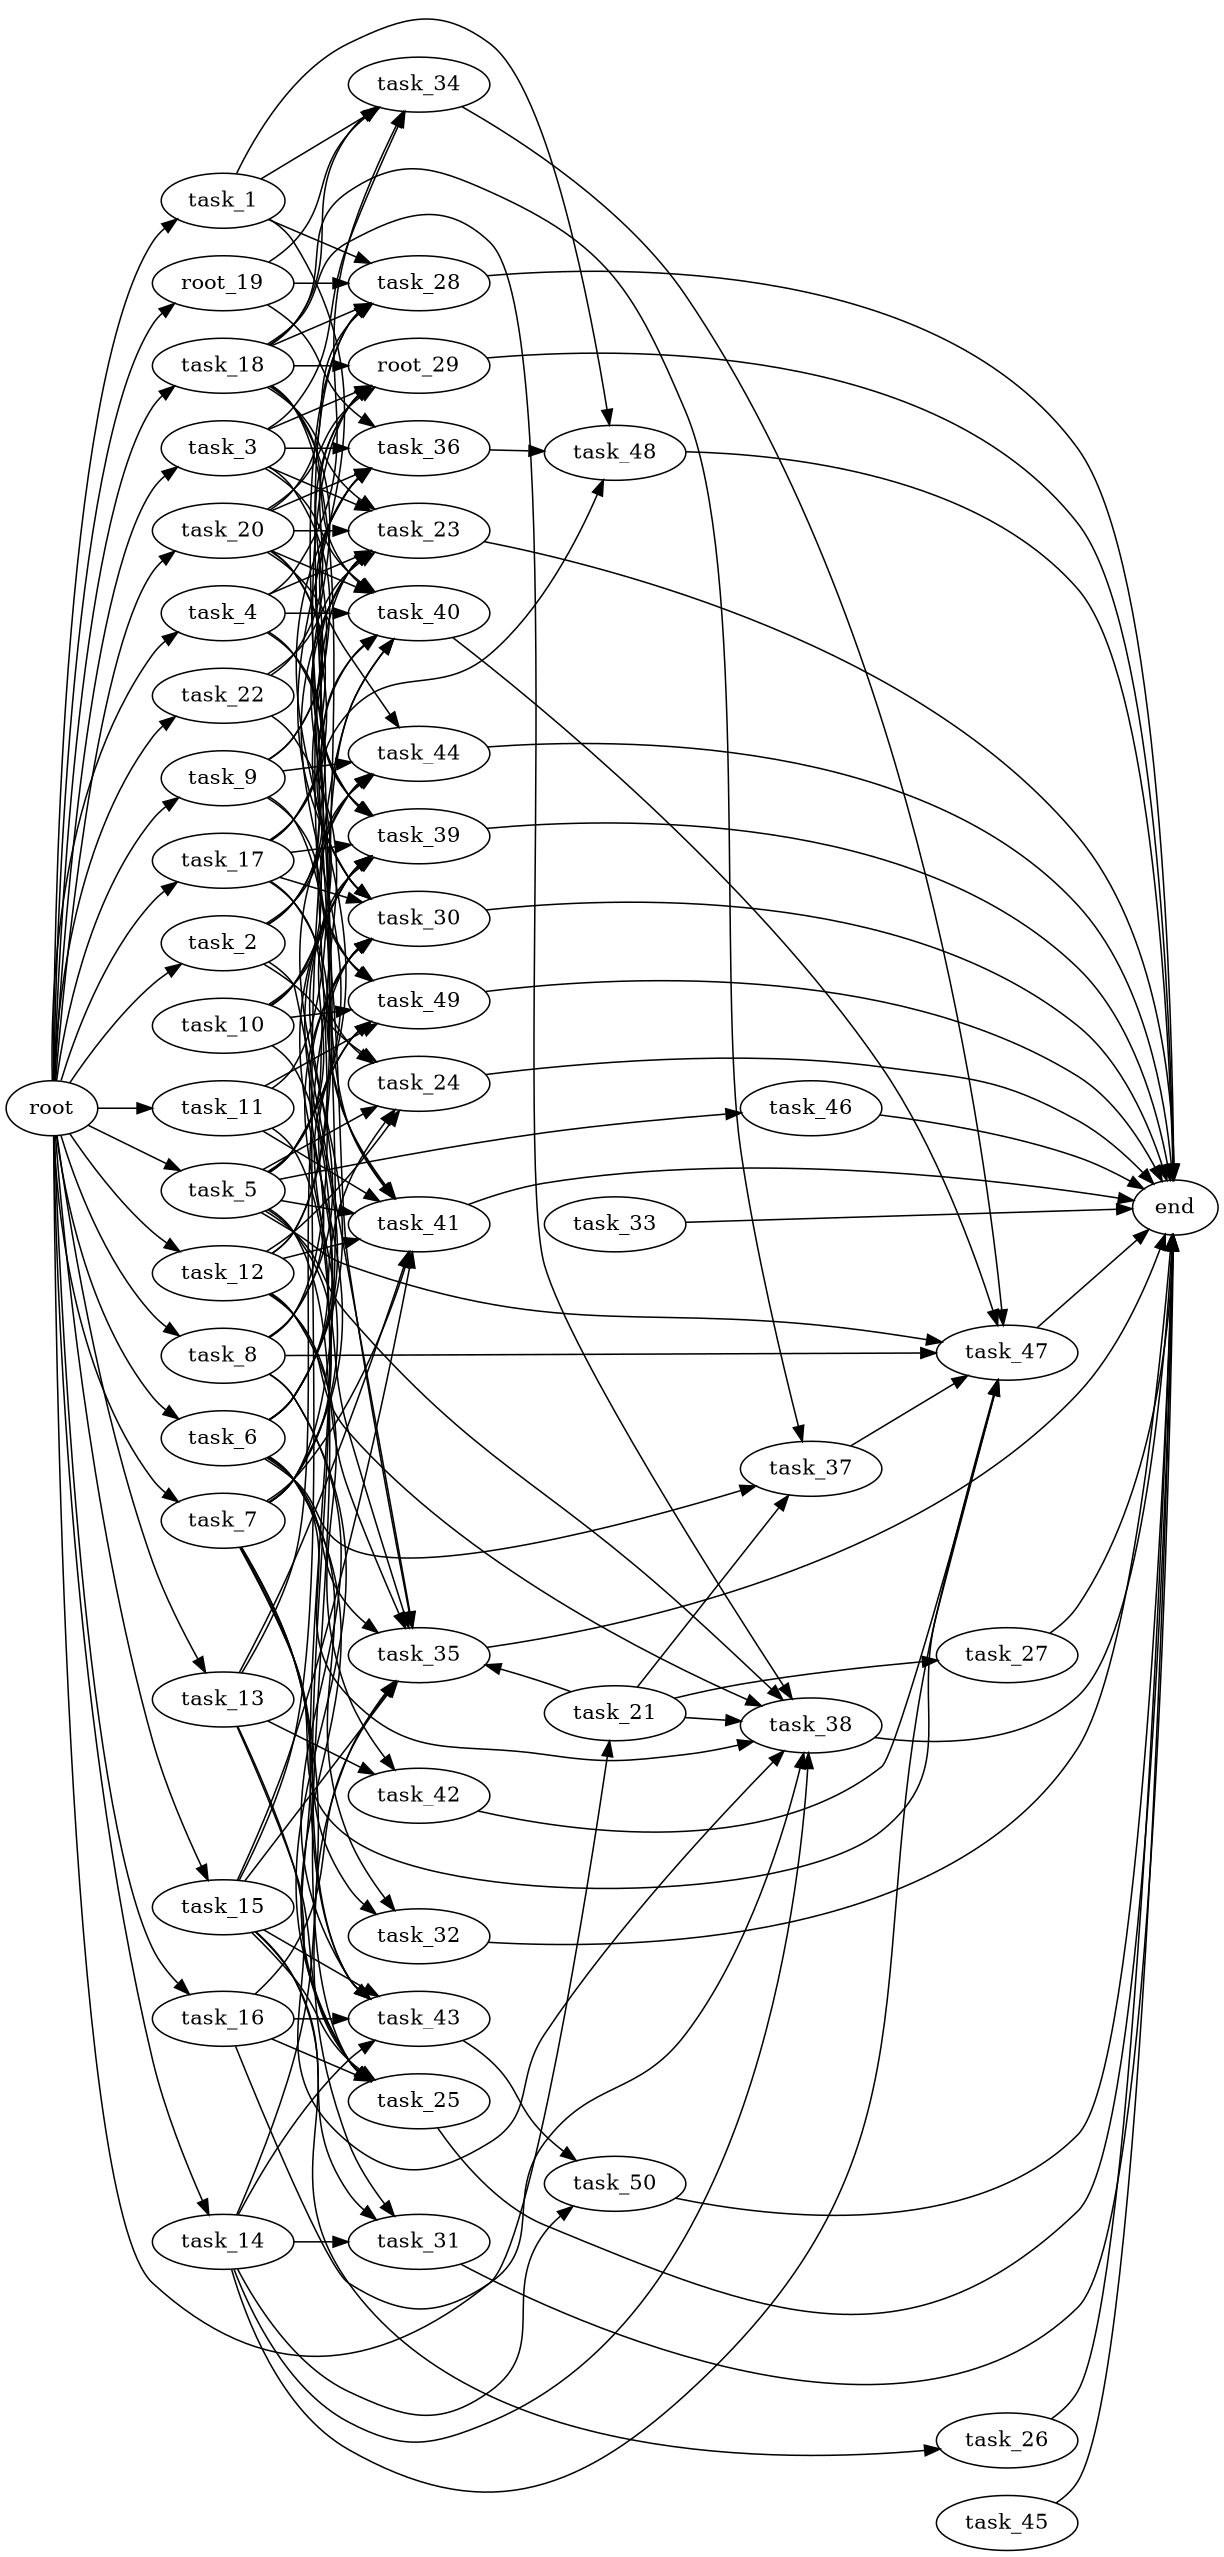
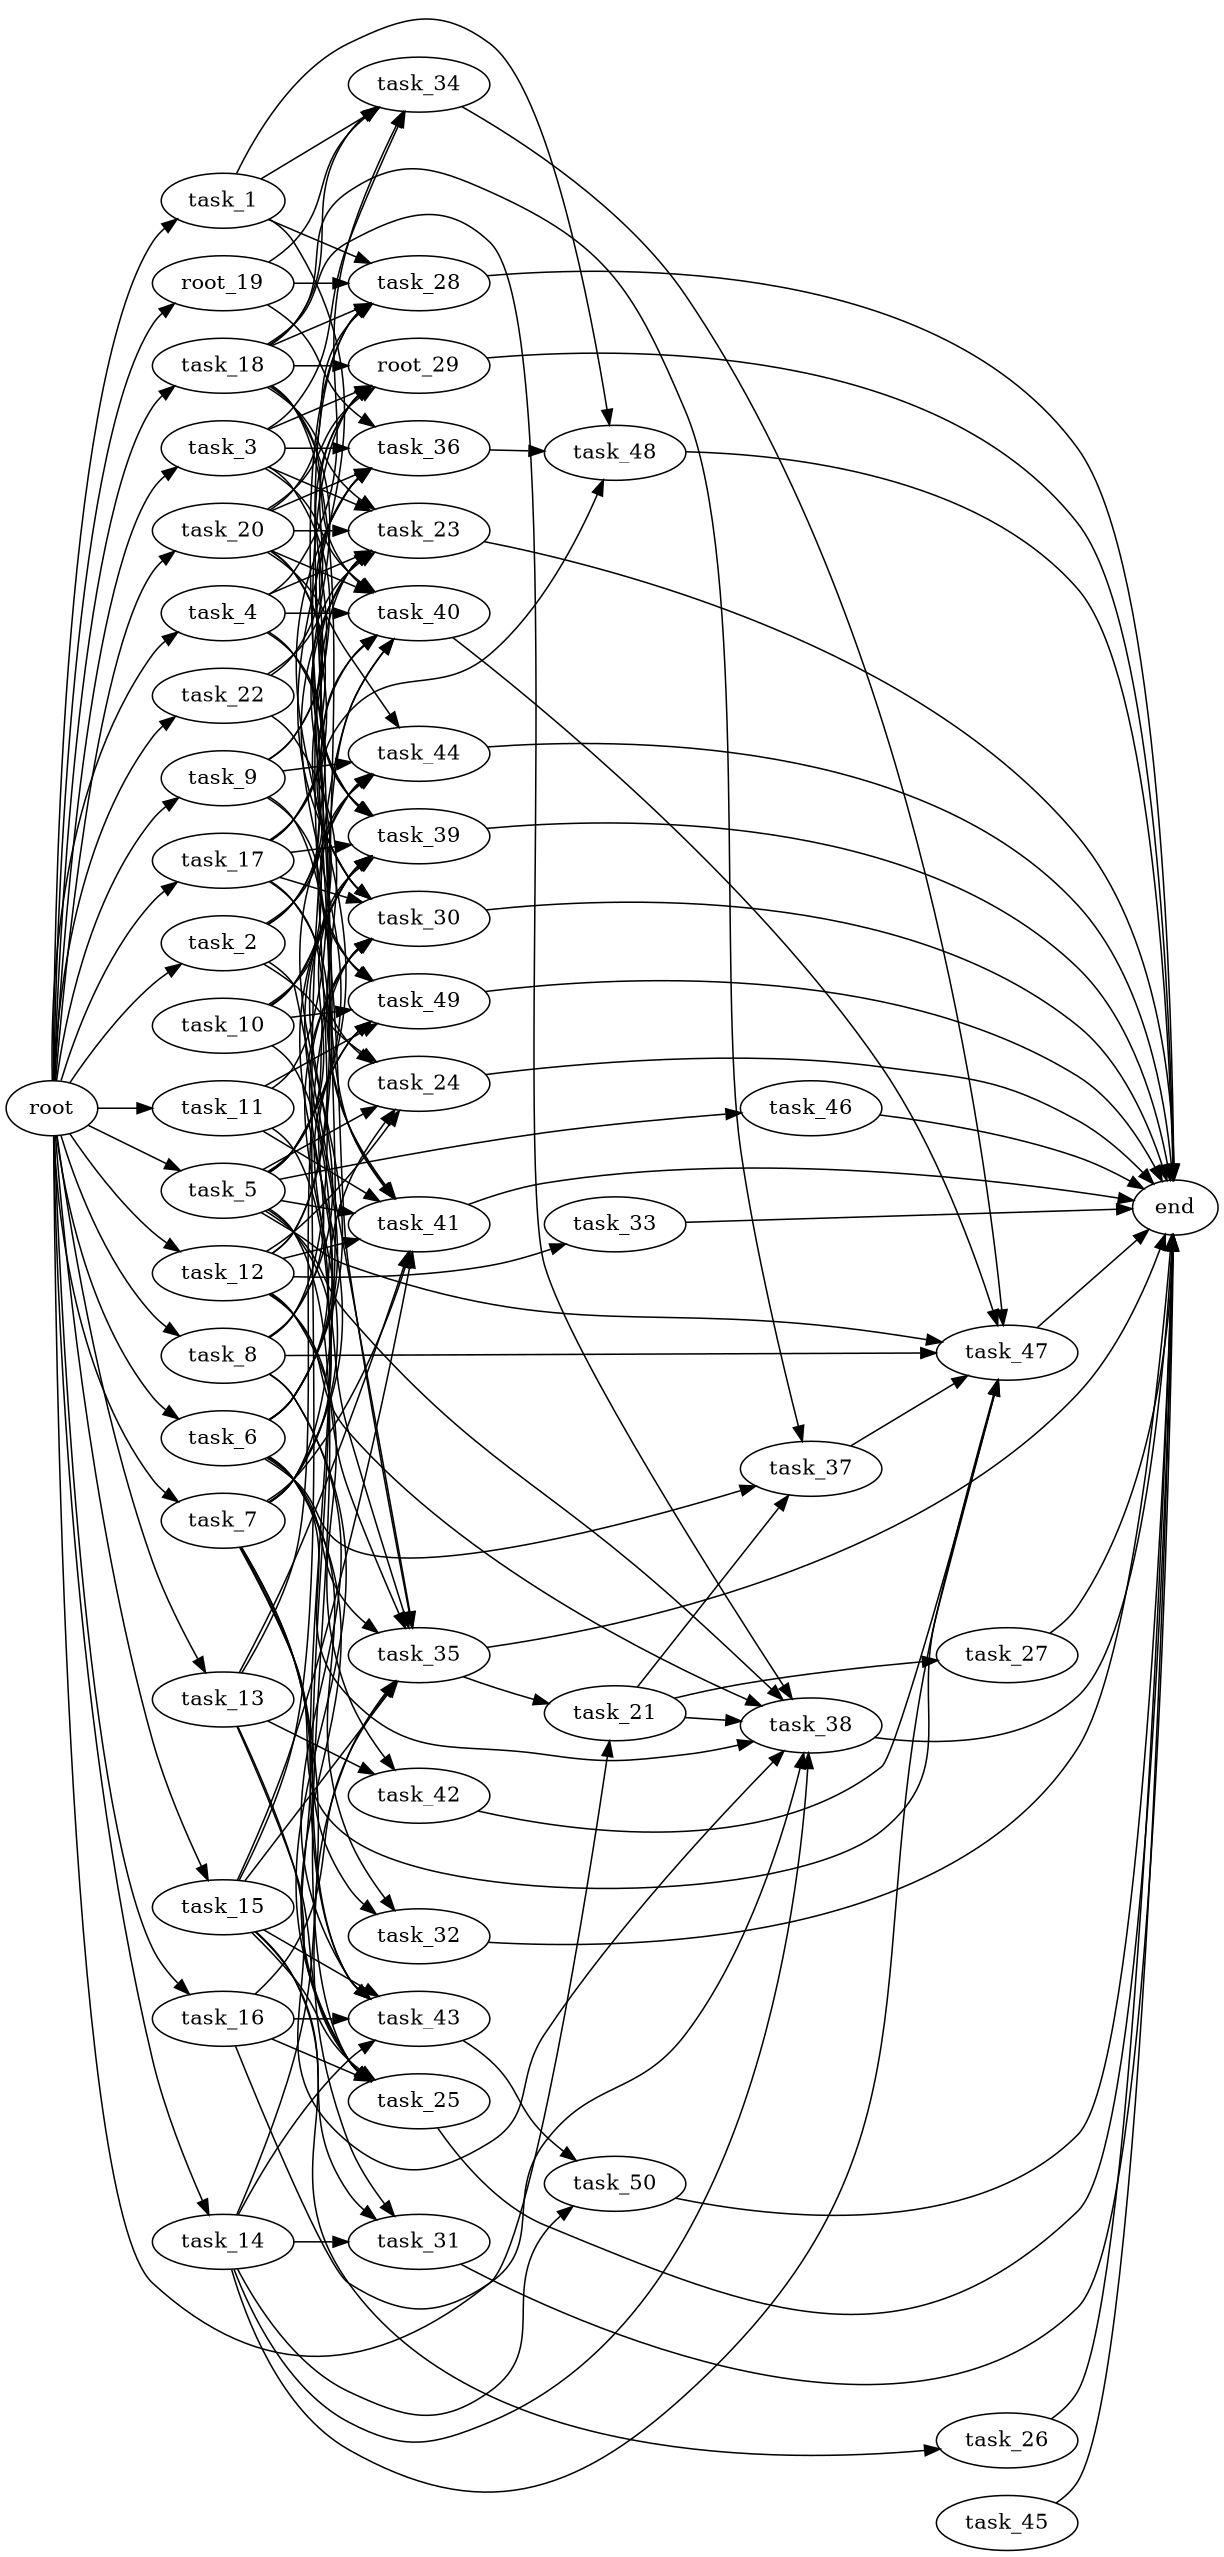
none -> (423, 1274)
(536, 1680) -> (499, 1689)
